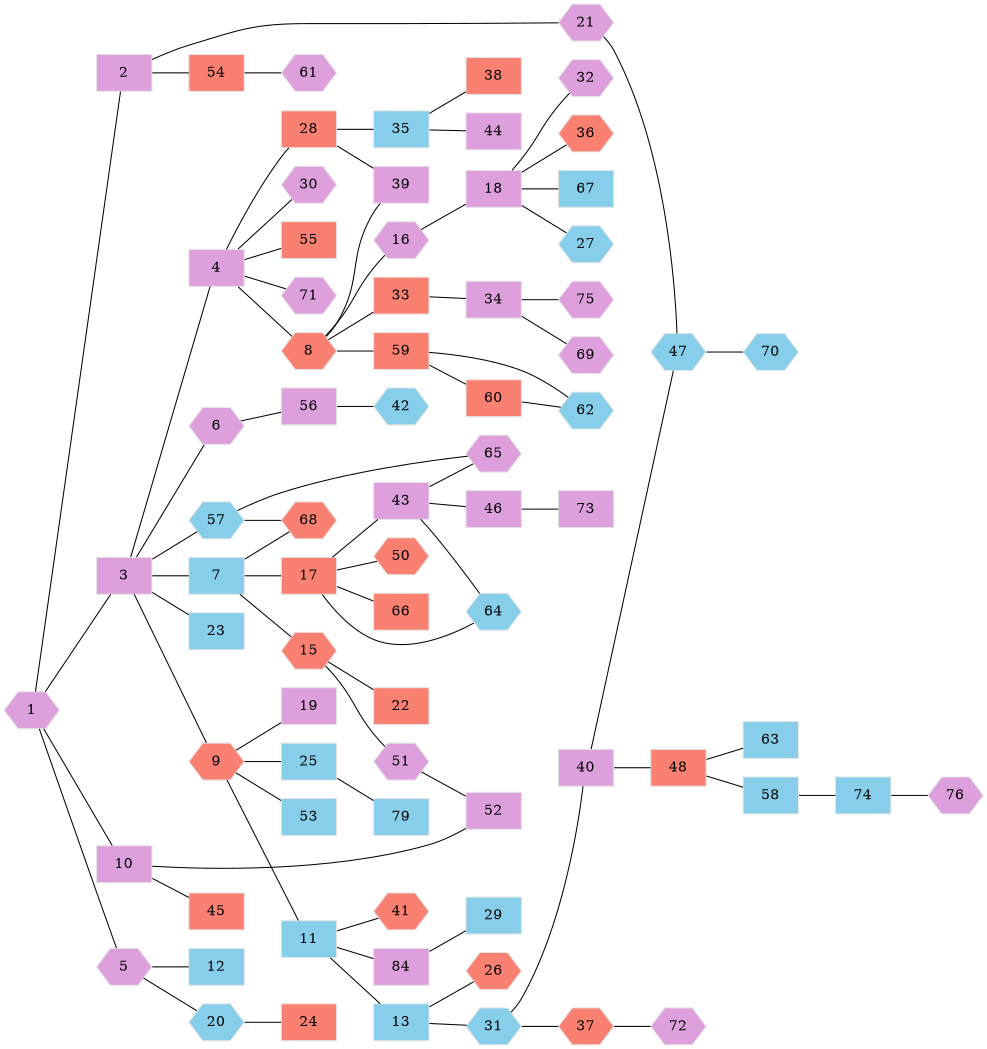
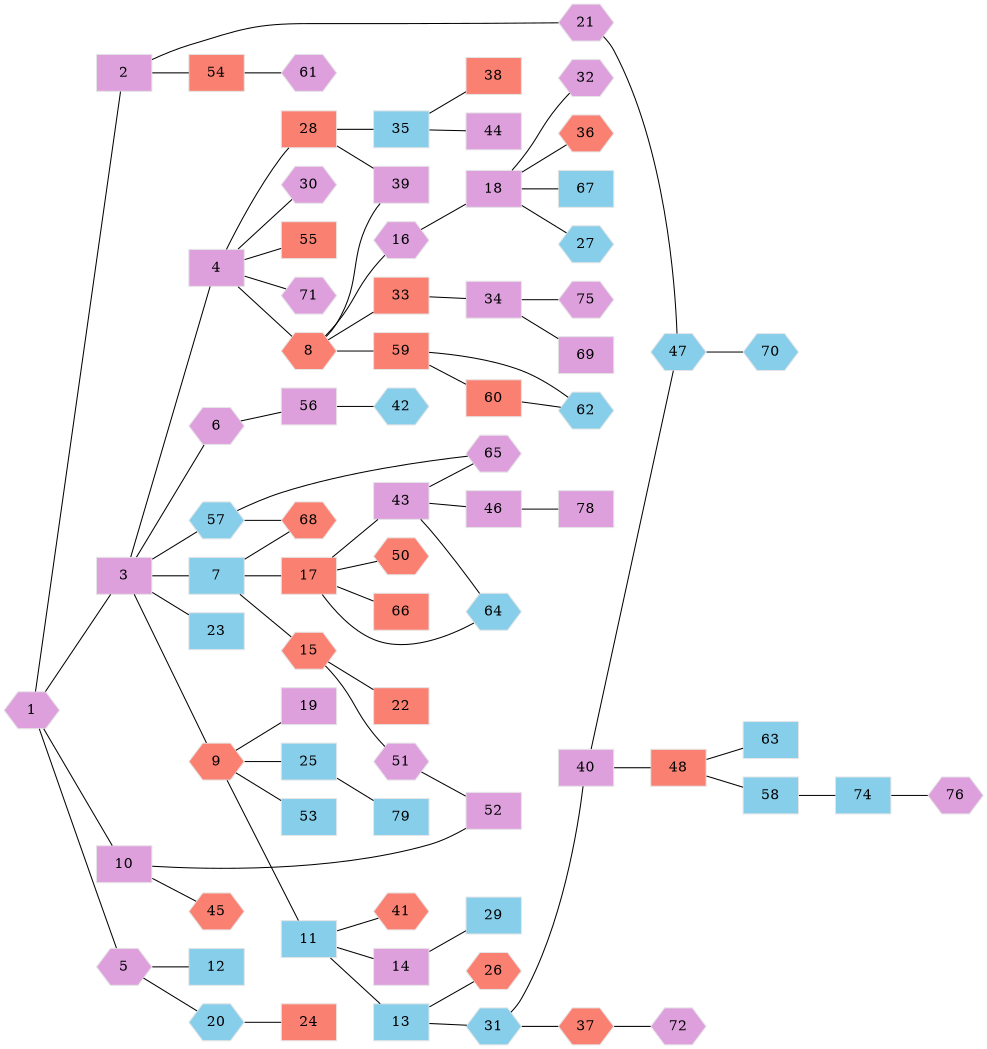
(586, 355) -> (586, 355)
(586, 509) -> (586, 509)
(217, 911) -> (217, 911)
(401, 967) -> (401, 967)
